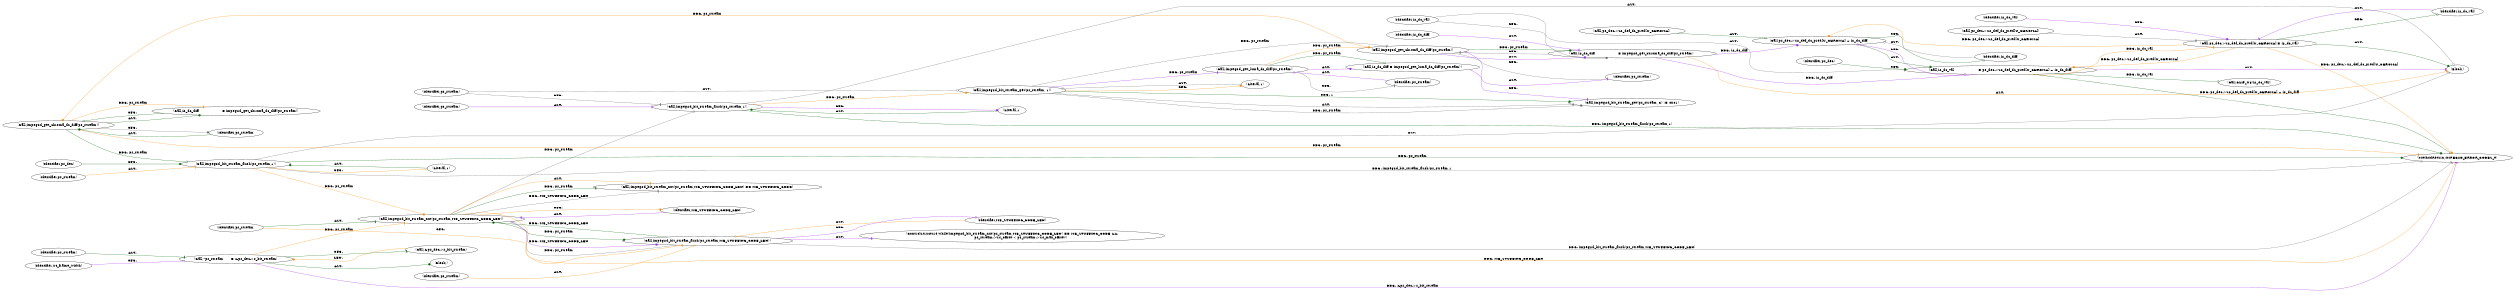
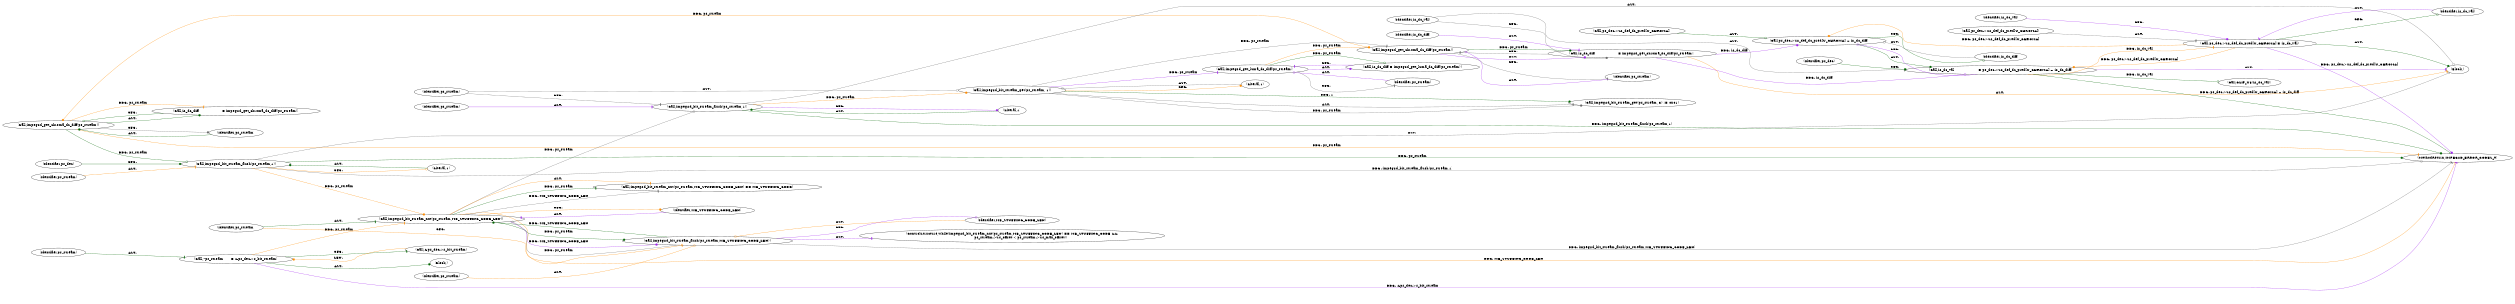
(2365, 88) -> (2365, 88)
(1522, 94) -> (1324, 65)
(59, 266) -> none
